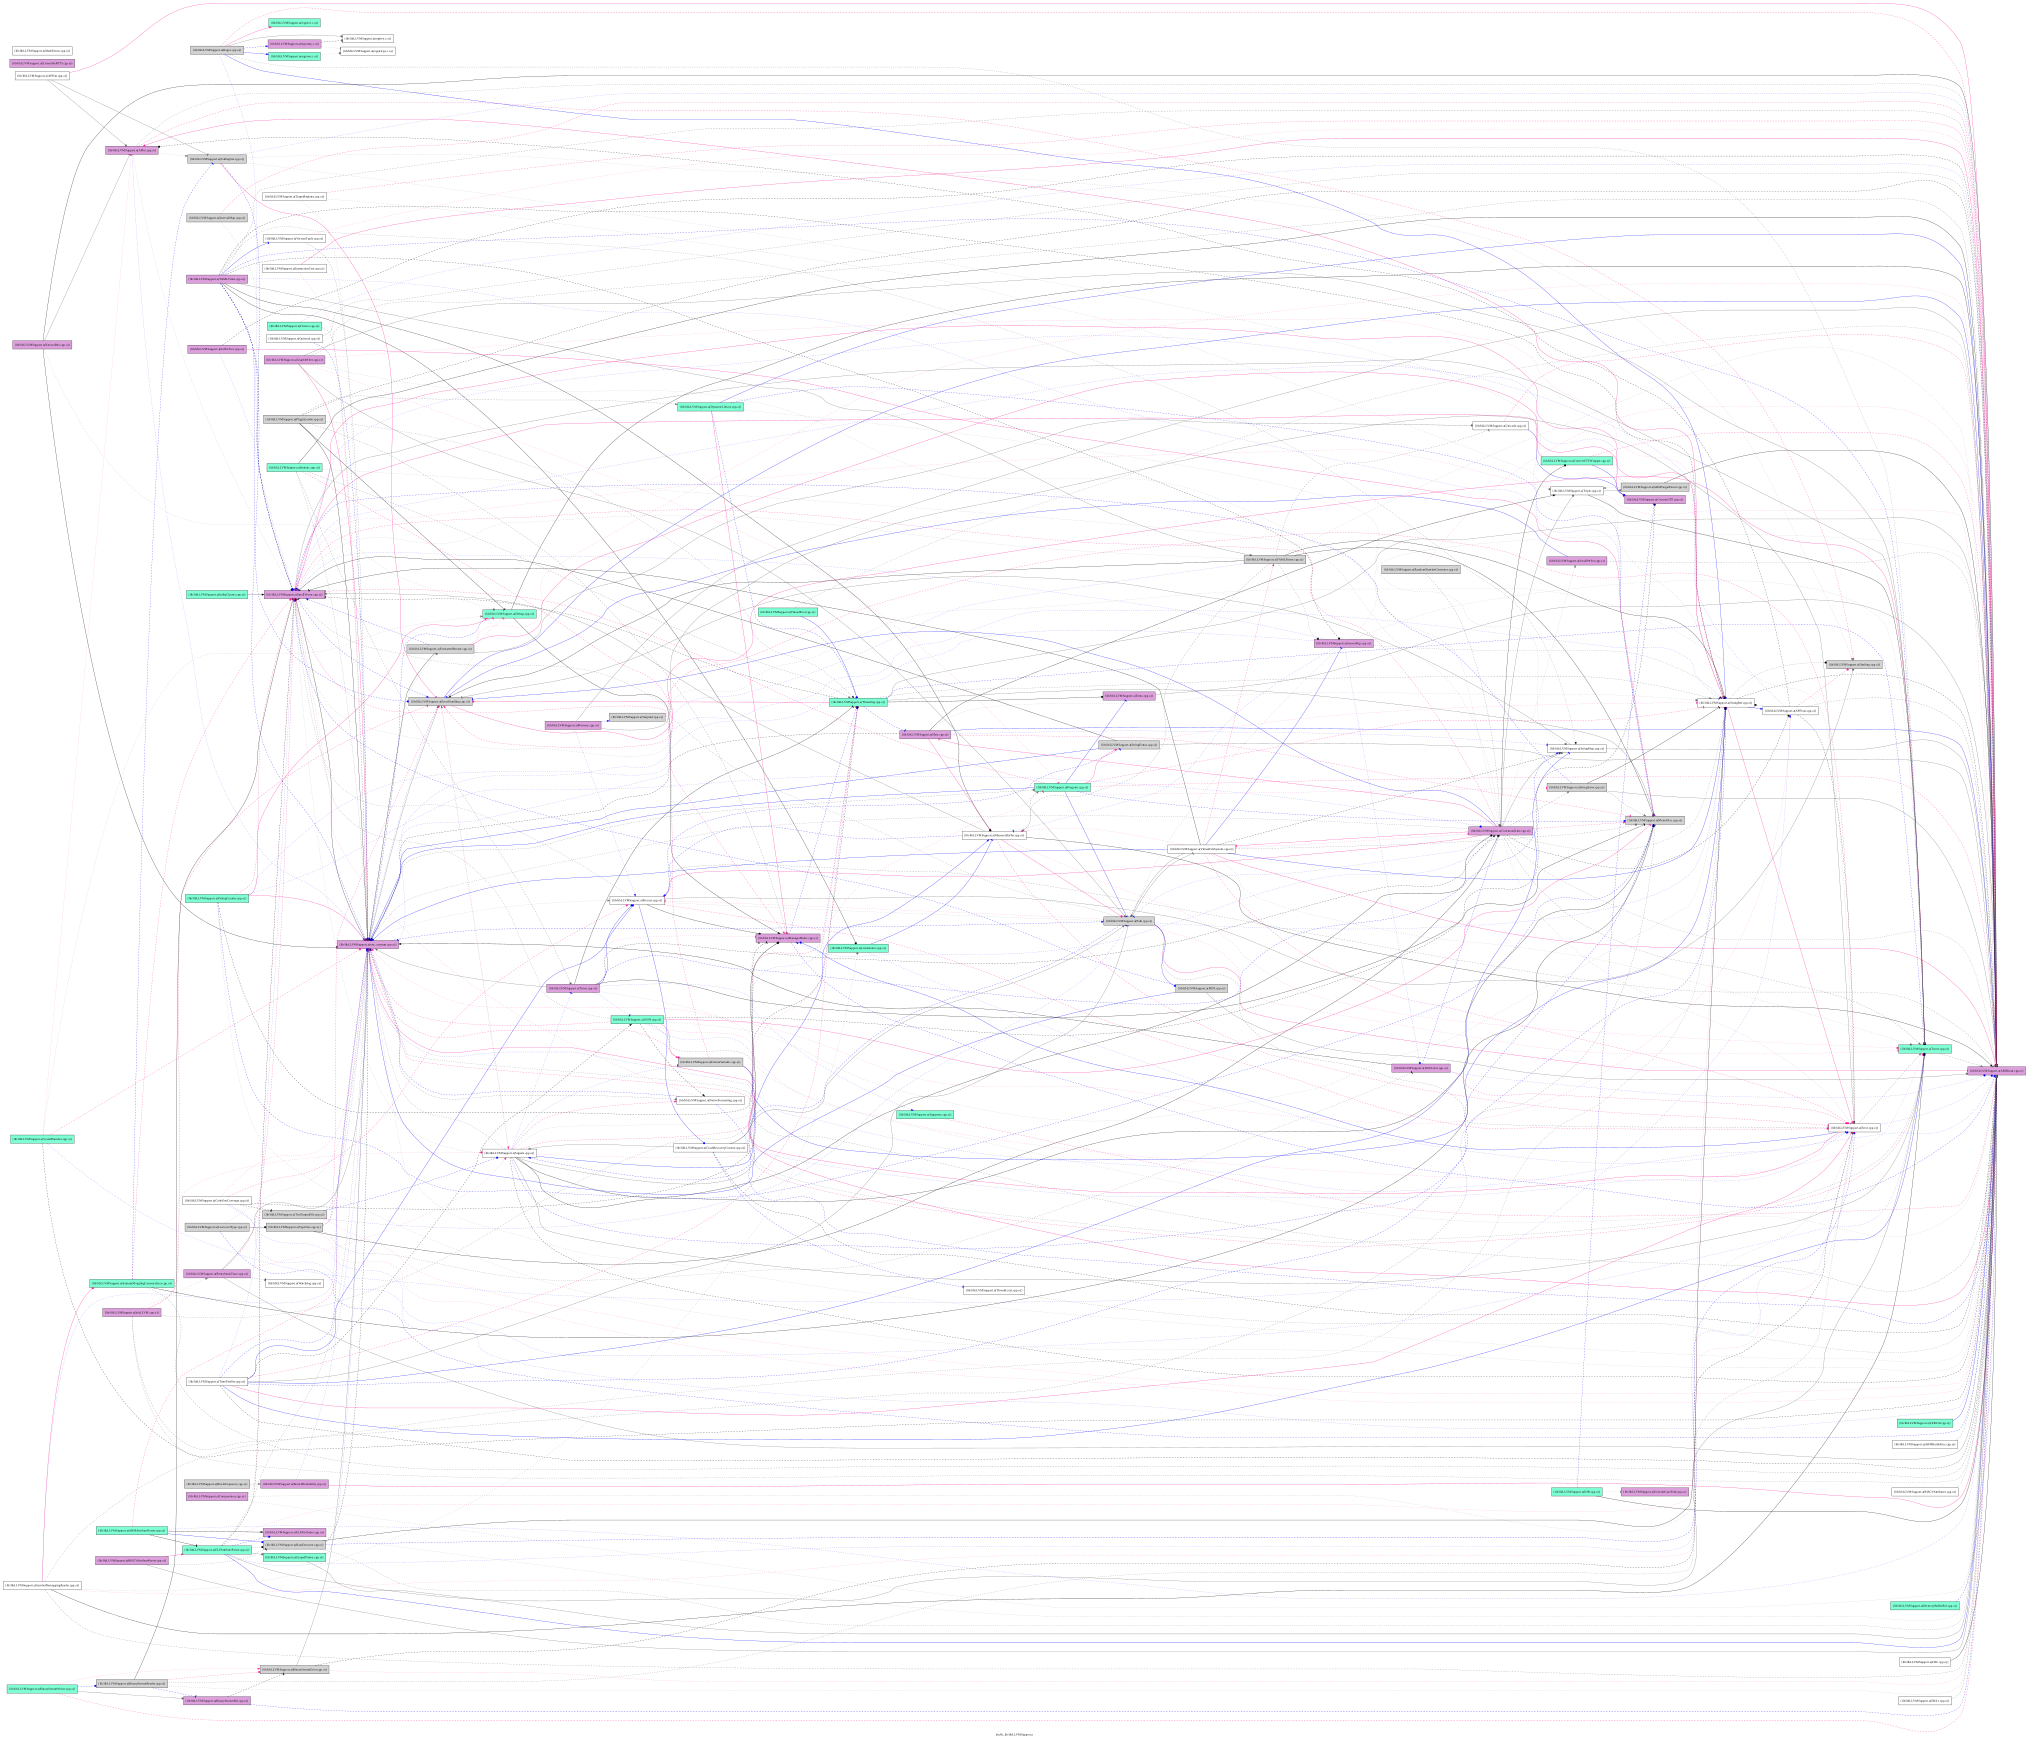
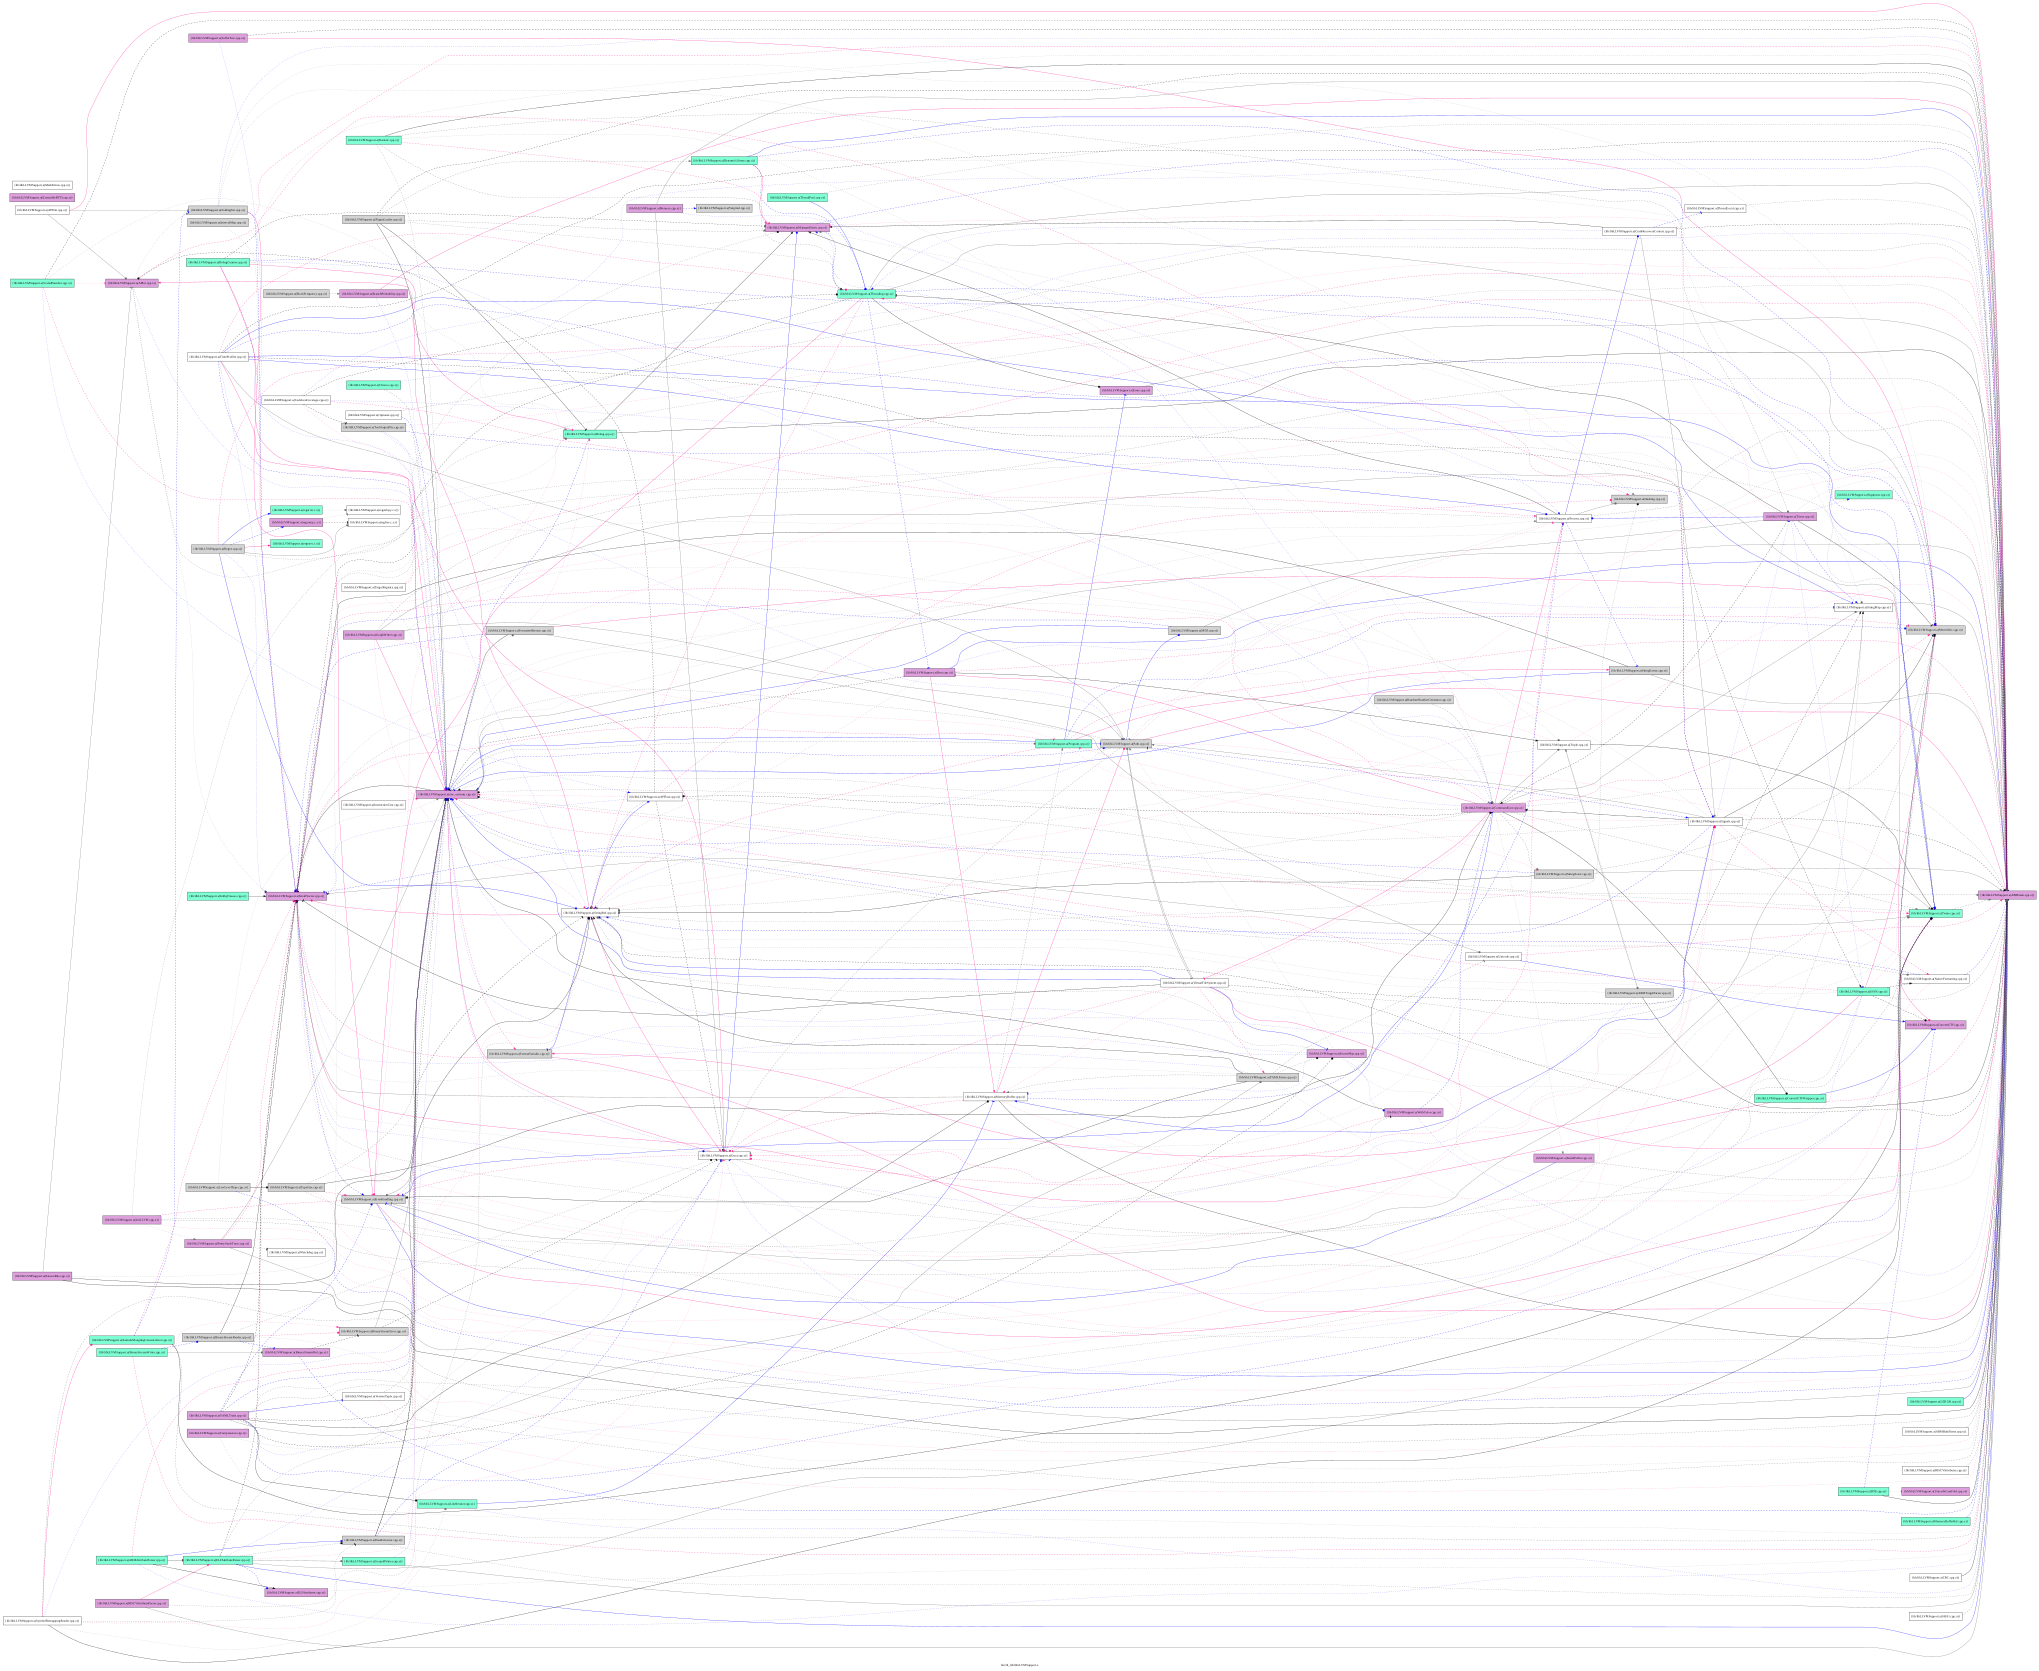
(1581, 139) -> none
(1524, 607) -> none
(1273, 680) -> (712, 595)
(329, 762) -> (332, 805)
